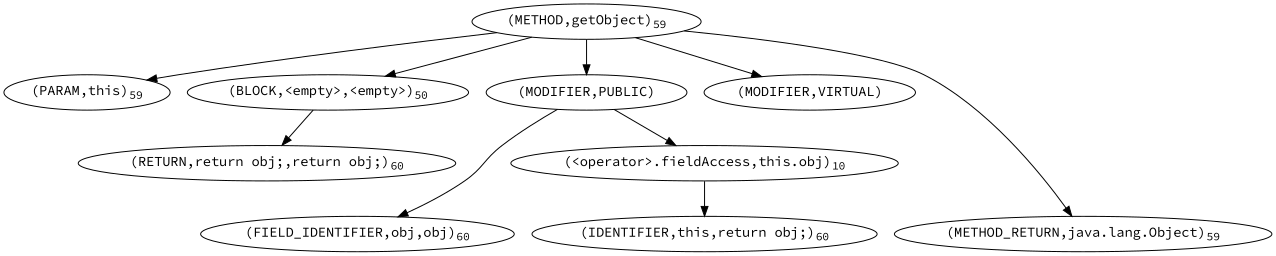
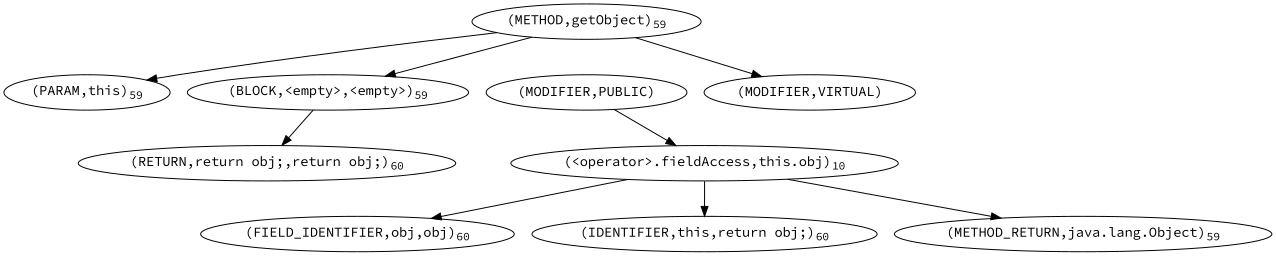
(587, 52) -> none
(902, 66) -> (889, 198)
(421, 91) -> (421, 91)
(484, 163) -> (534, 198)
